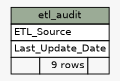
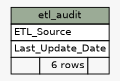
(68, 65) -> (68, 65)
